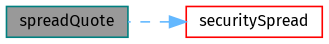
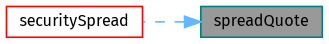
(149, 22) -> (164, 22)
